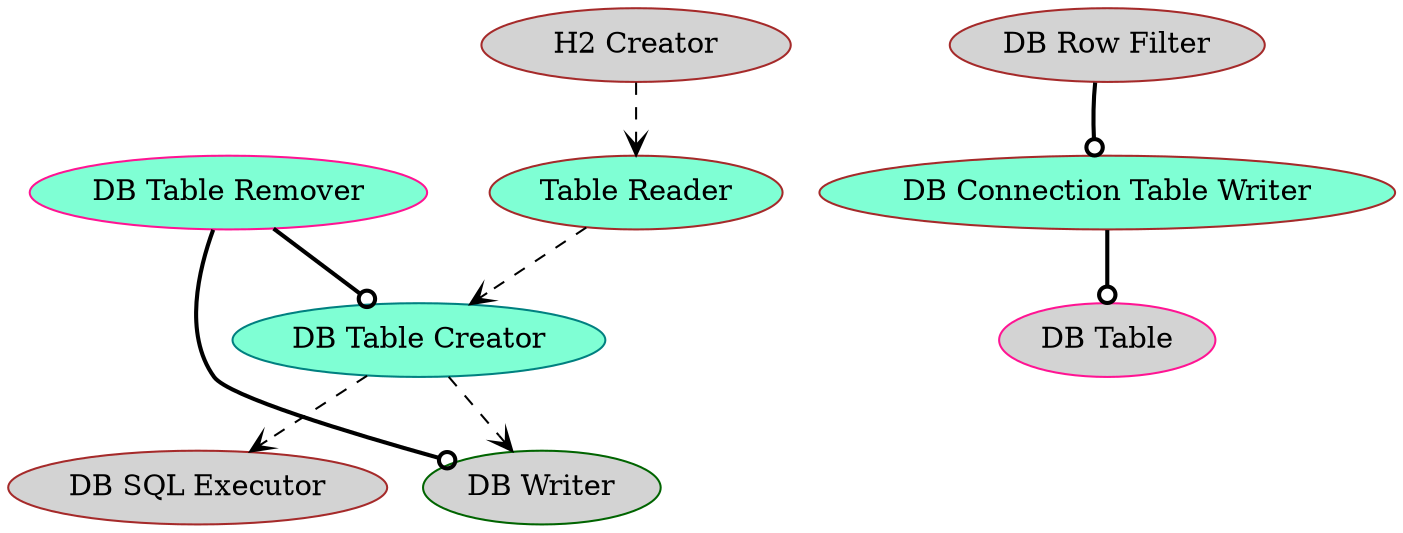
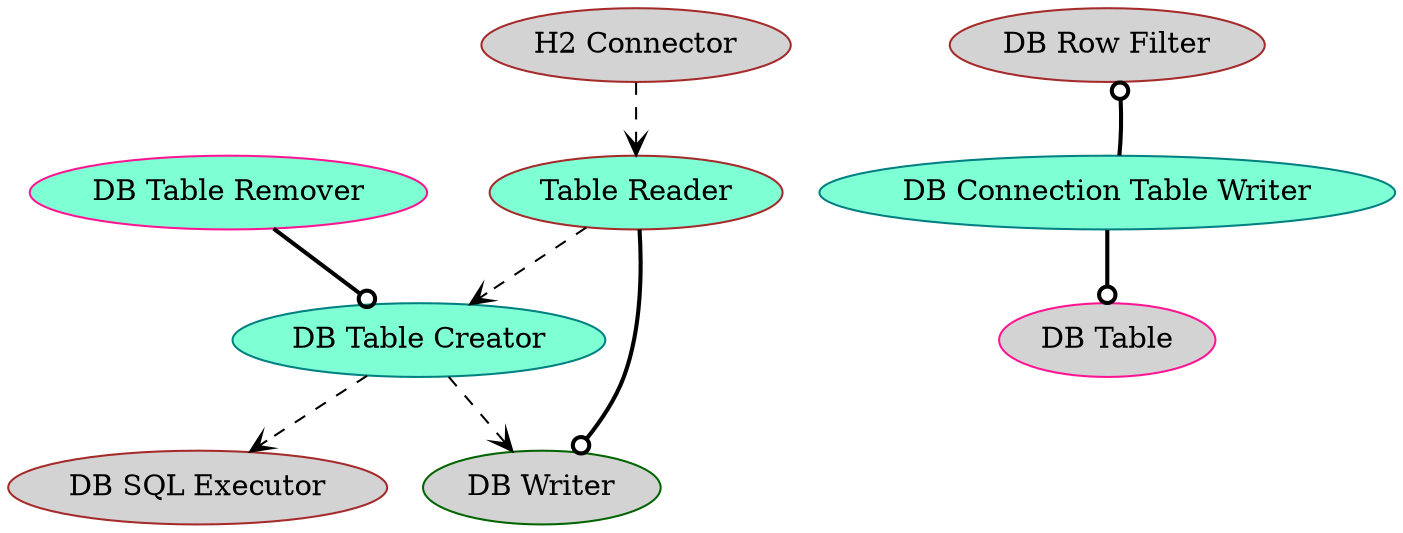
(636, 45) -> (636, 45)
(1094, 111) -> (1121, 127)
(1107, 193) -> (1107, 193)
(252, 398) -> (634, 340)
